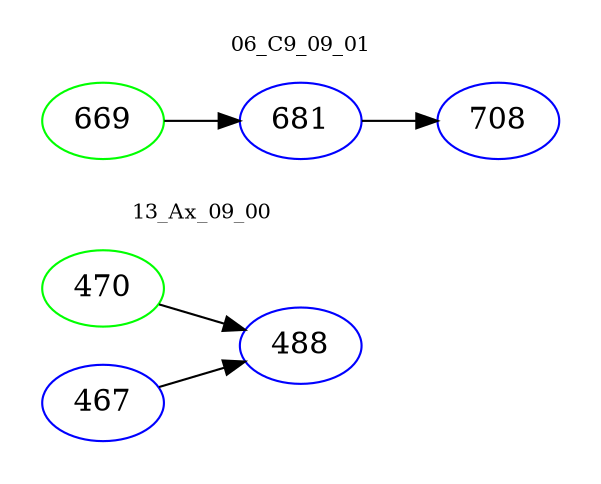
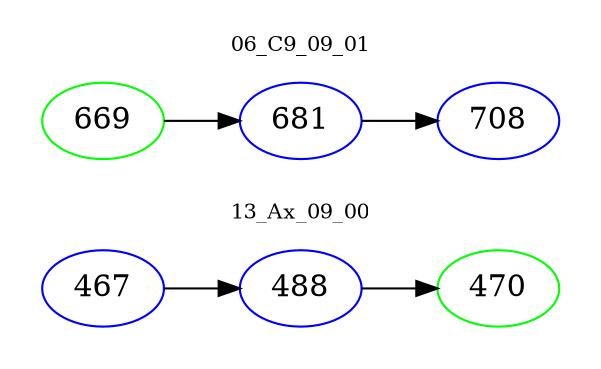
(192, 314) -> (389, 288)
